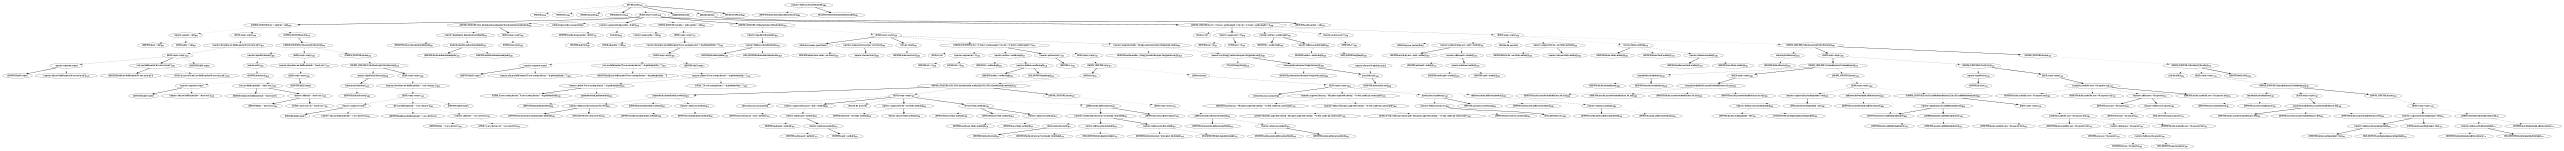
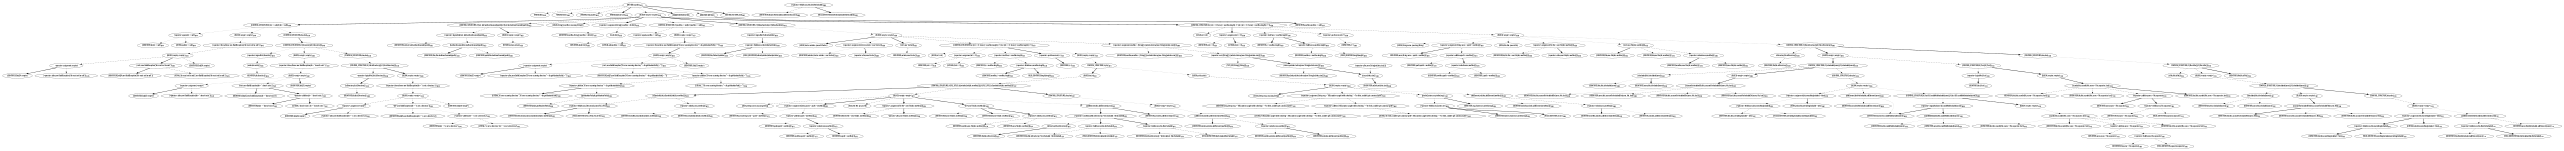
(647, 106) -> none
(1472, 111) -> (1472, 111)
